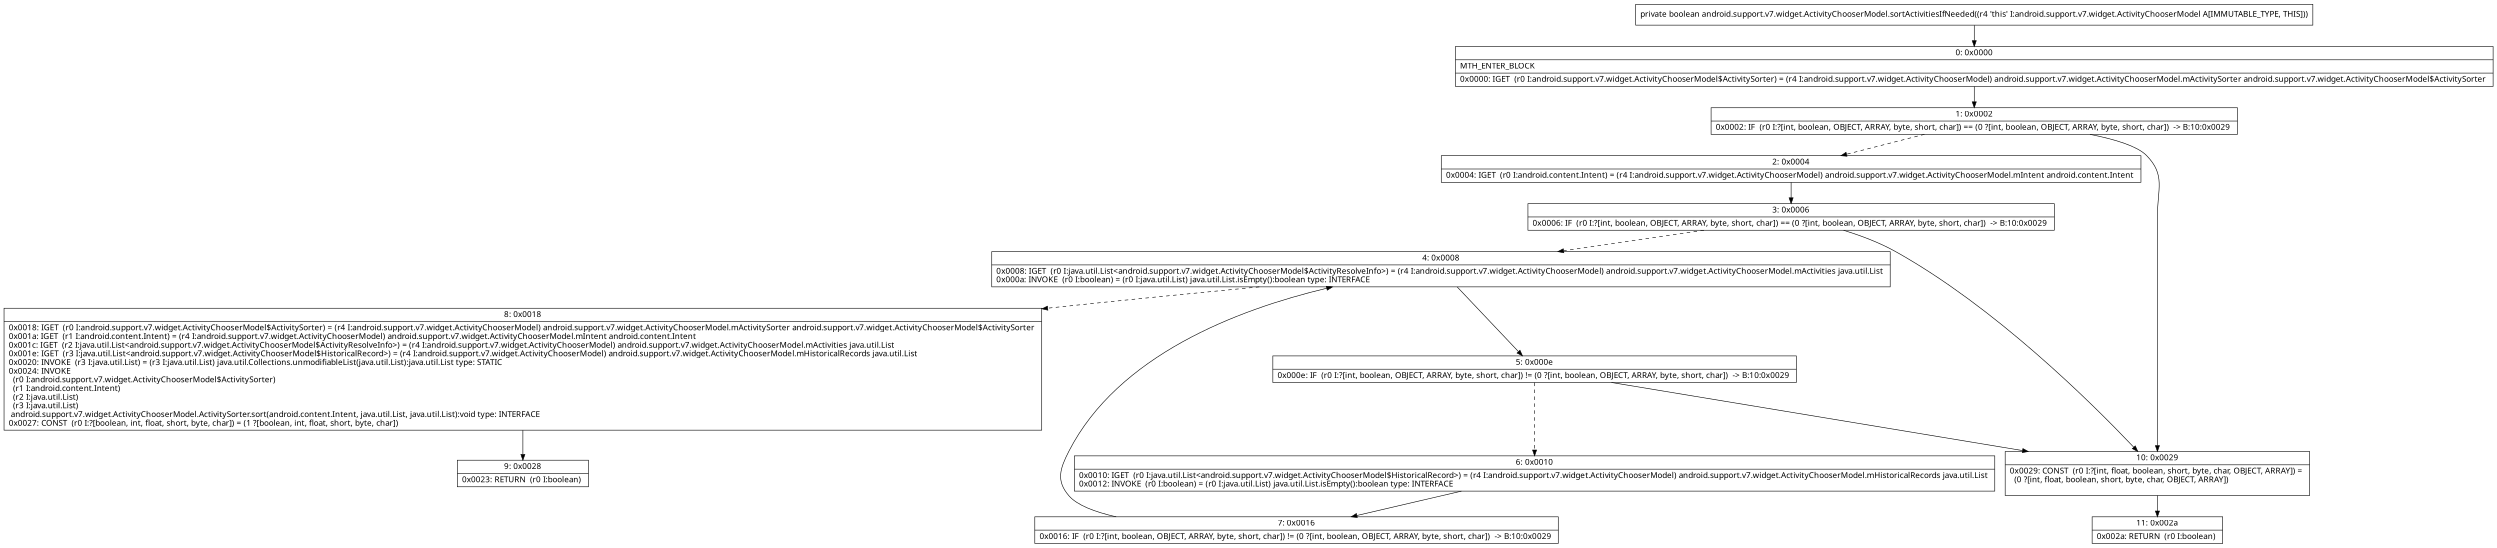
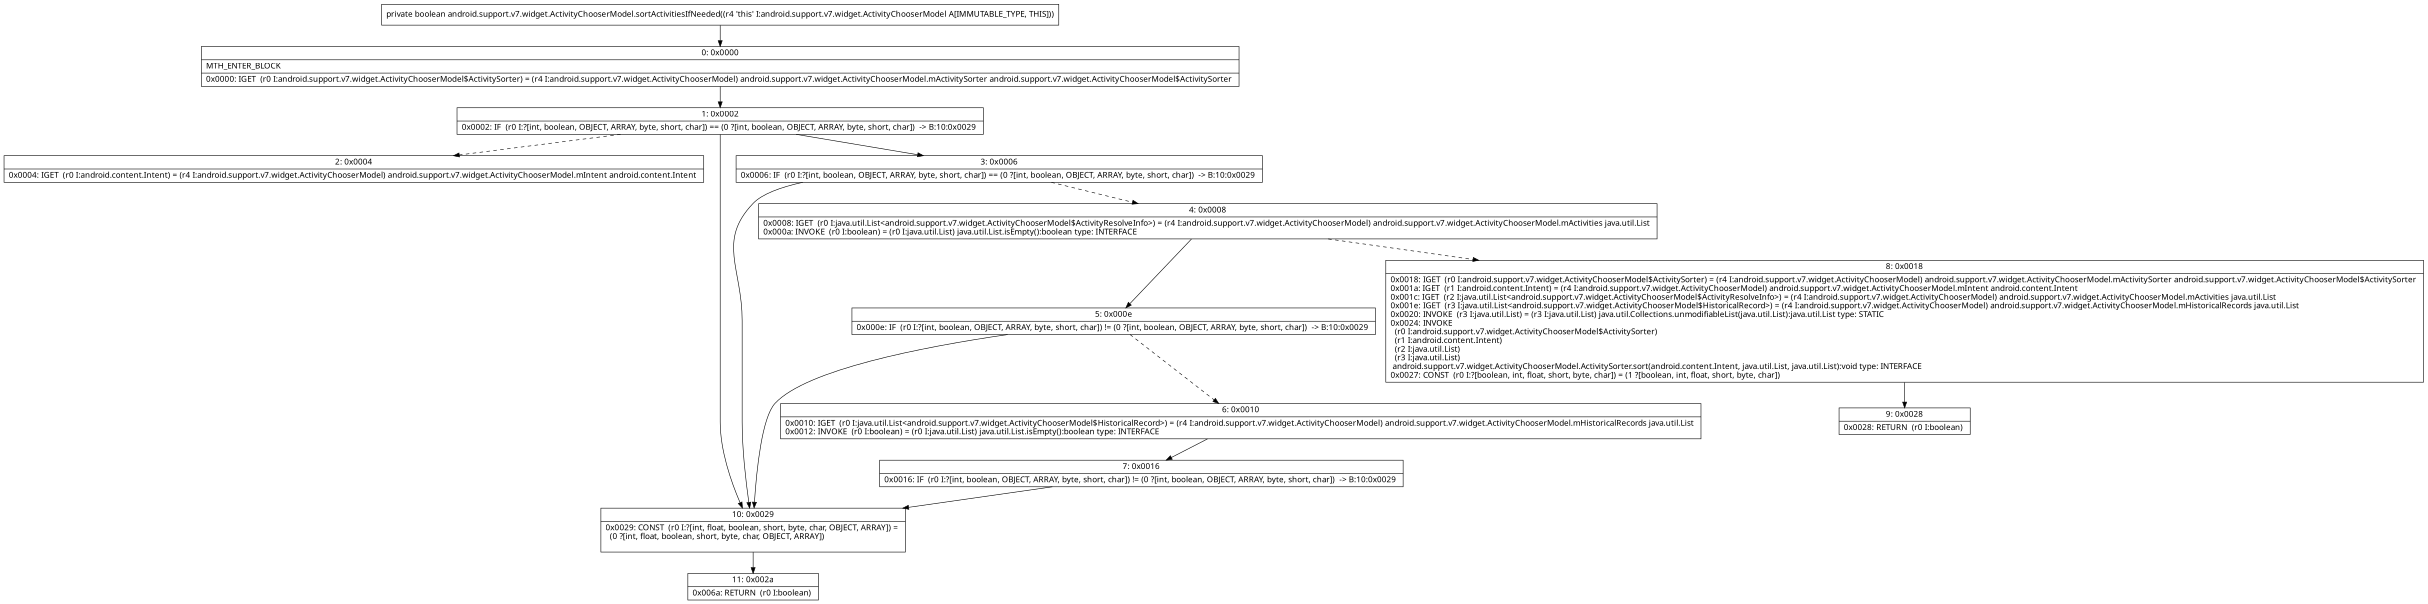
(1791, 190) -> (857, 145)
(1138, 371) -> (980, 497)
(523, 480) -> (1905, 428)
(2157, 536) -> (753, 593)
